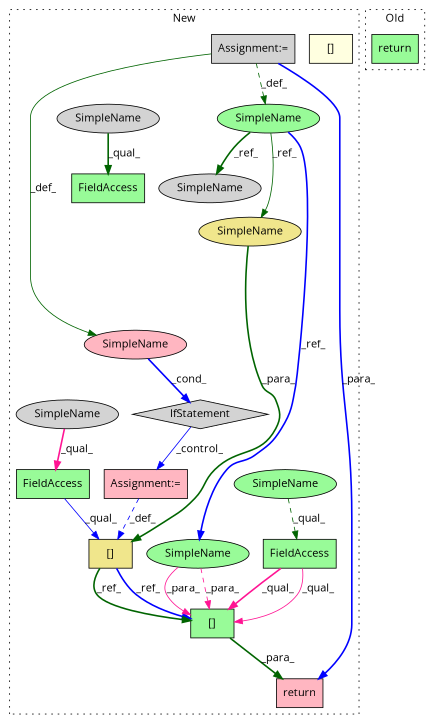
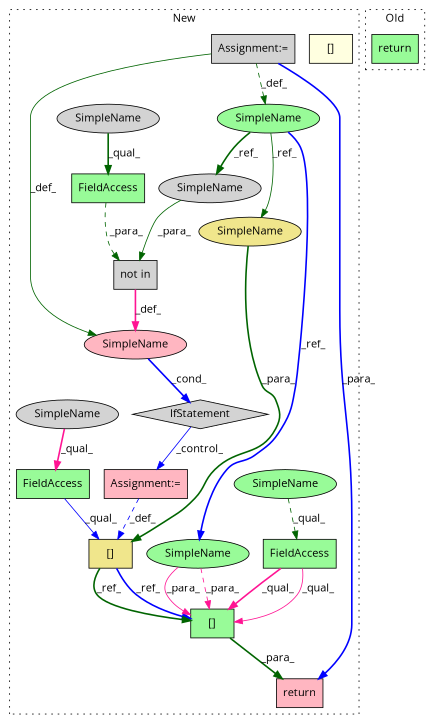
none -> (135, 275)
